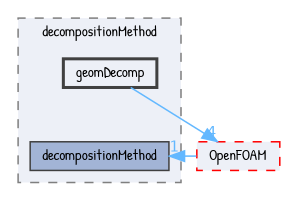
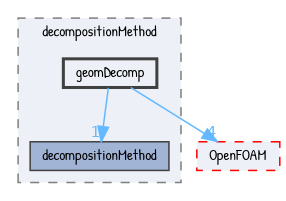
(190, 156) -> (106, 107)
